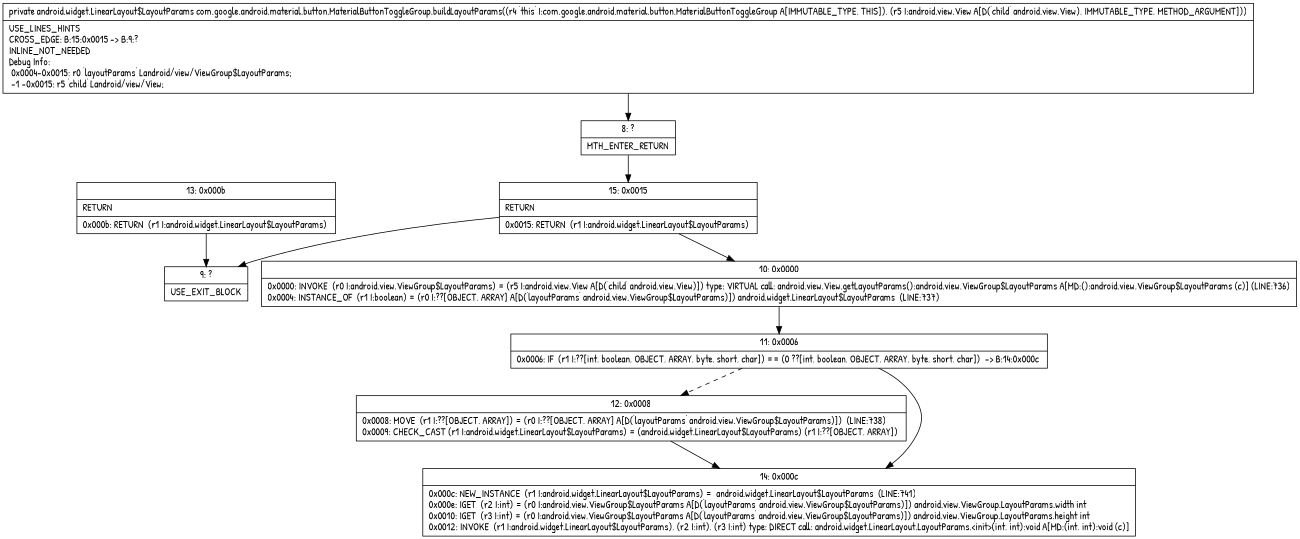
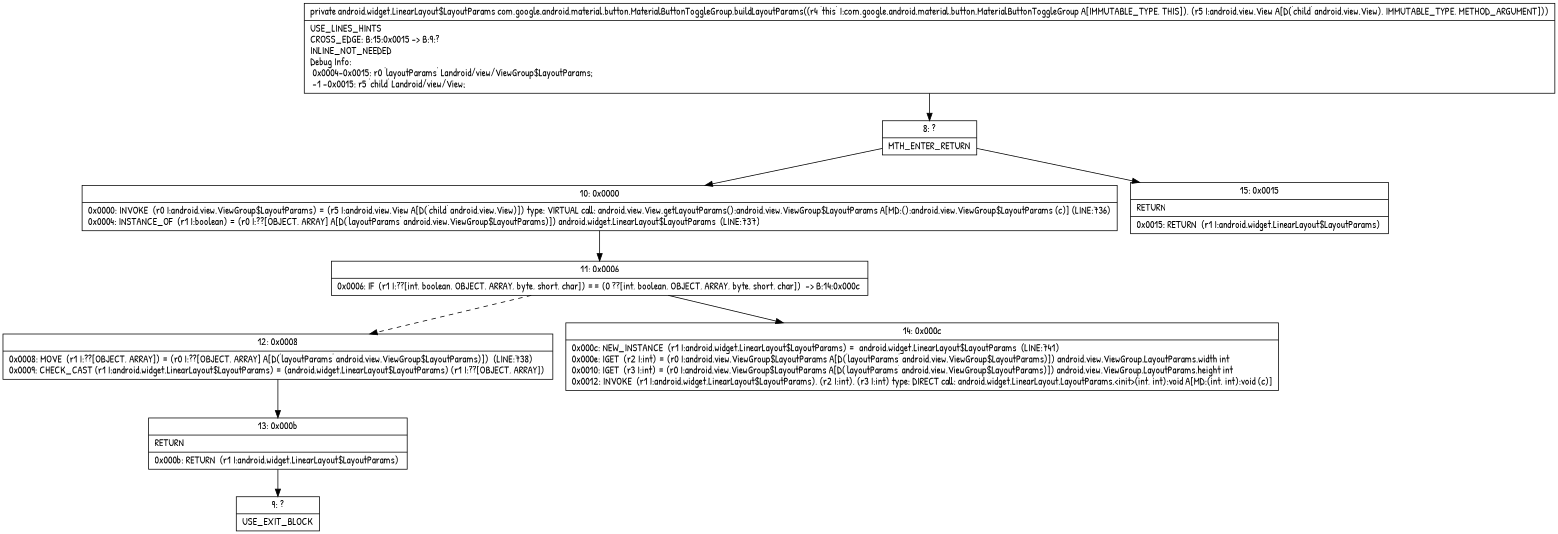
(371, 234) -> none
(703, 246) -> (797, 166)
(692, 453) -> (278, 395)
